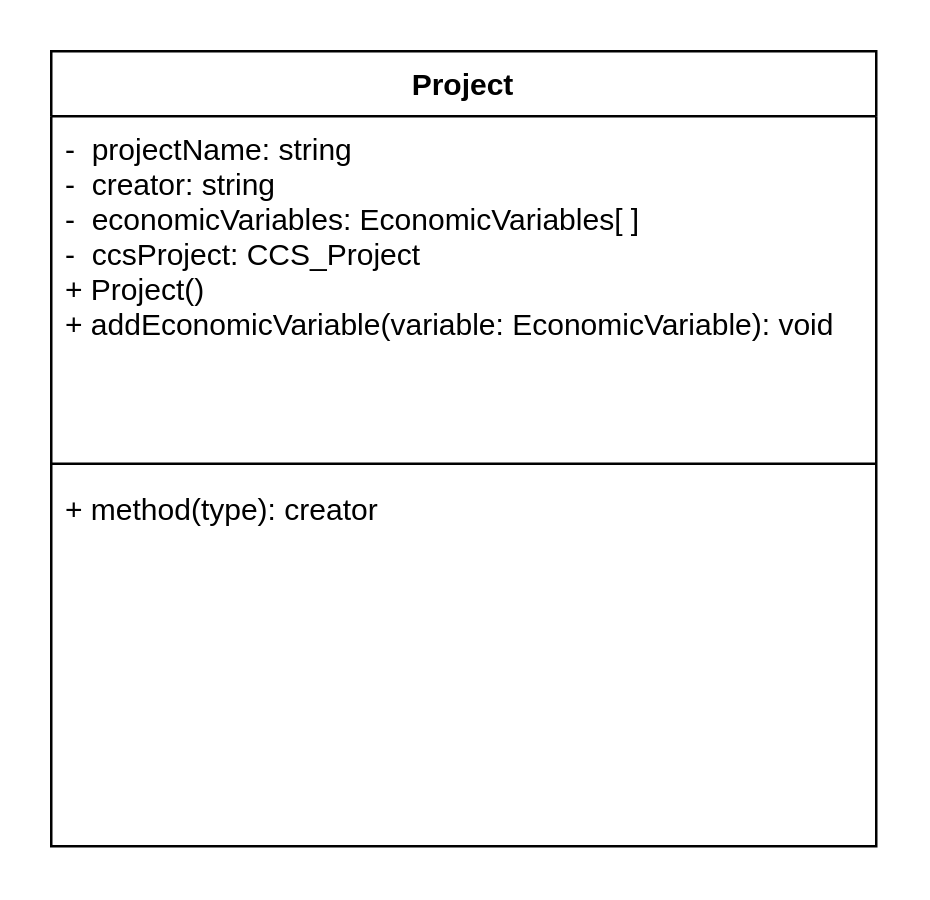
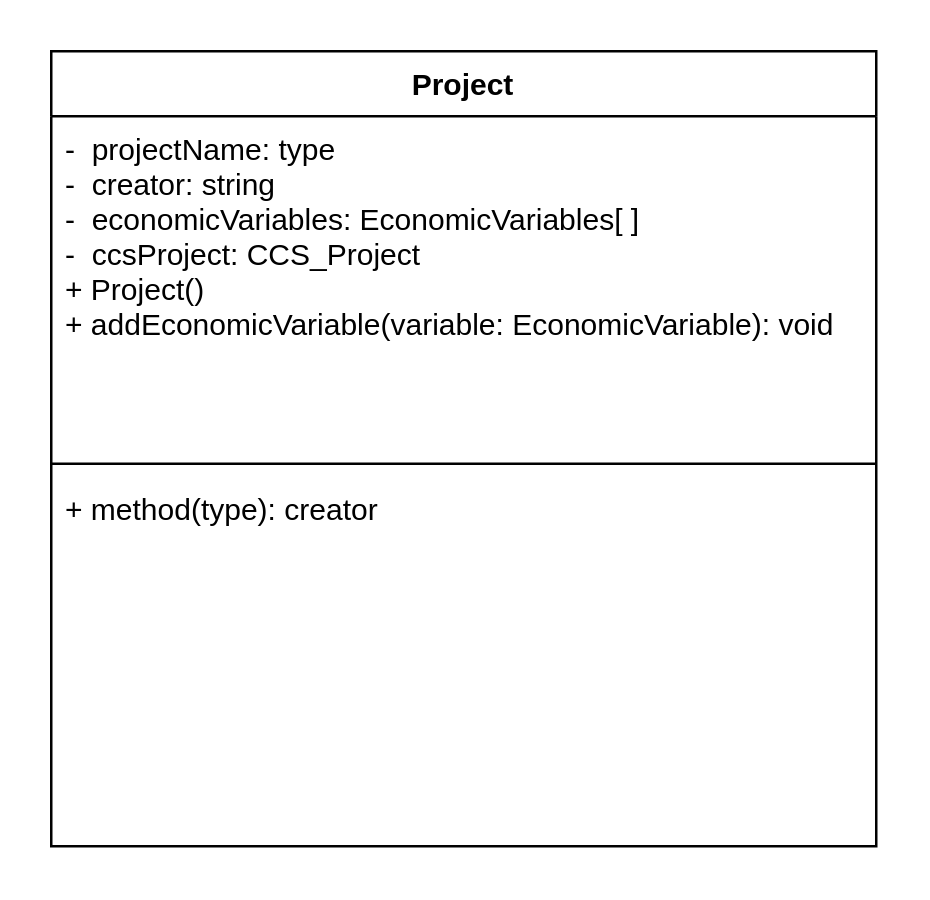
(234, 150) -> (221, 150)
